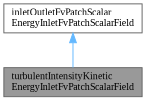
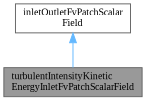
(73, 18) -> (73, 18)
